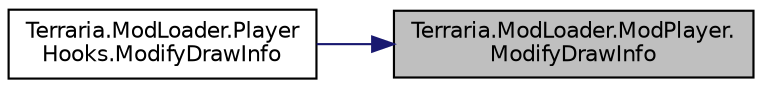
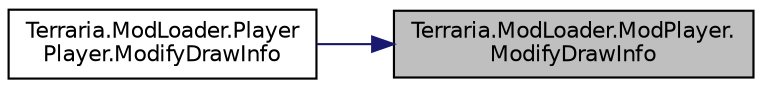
(163, 44) -> (163, 44)
